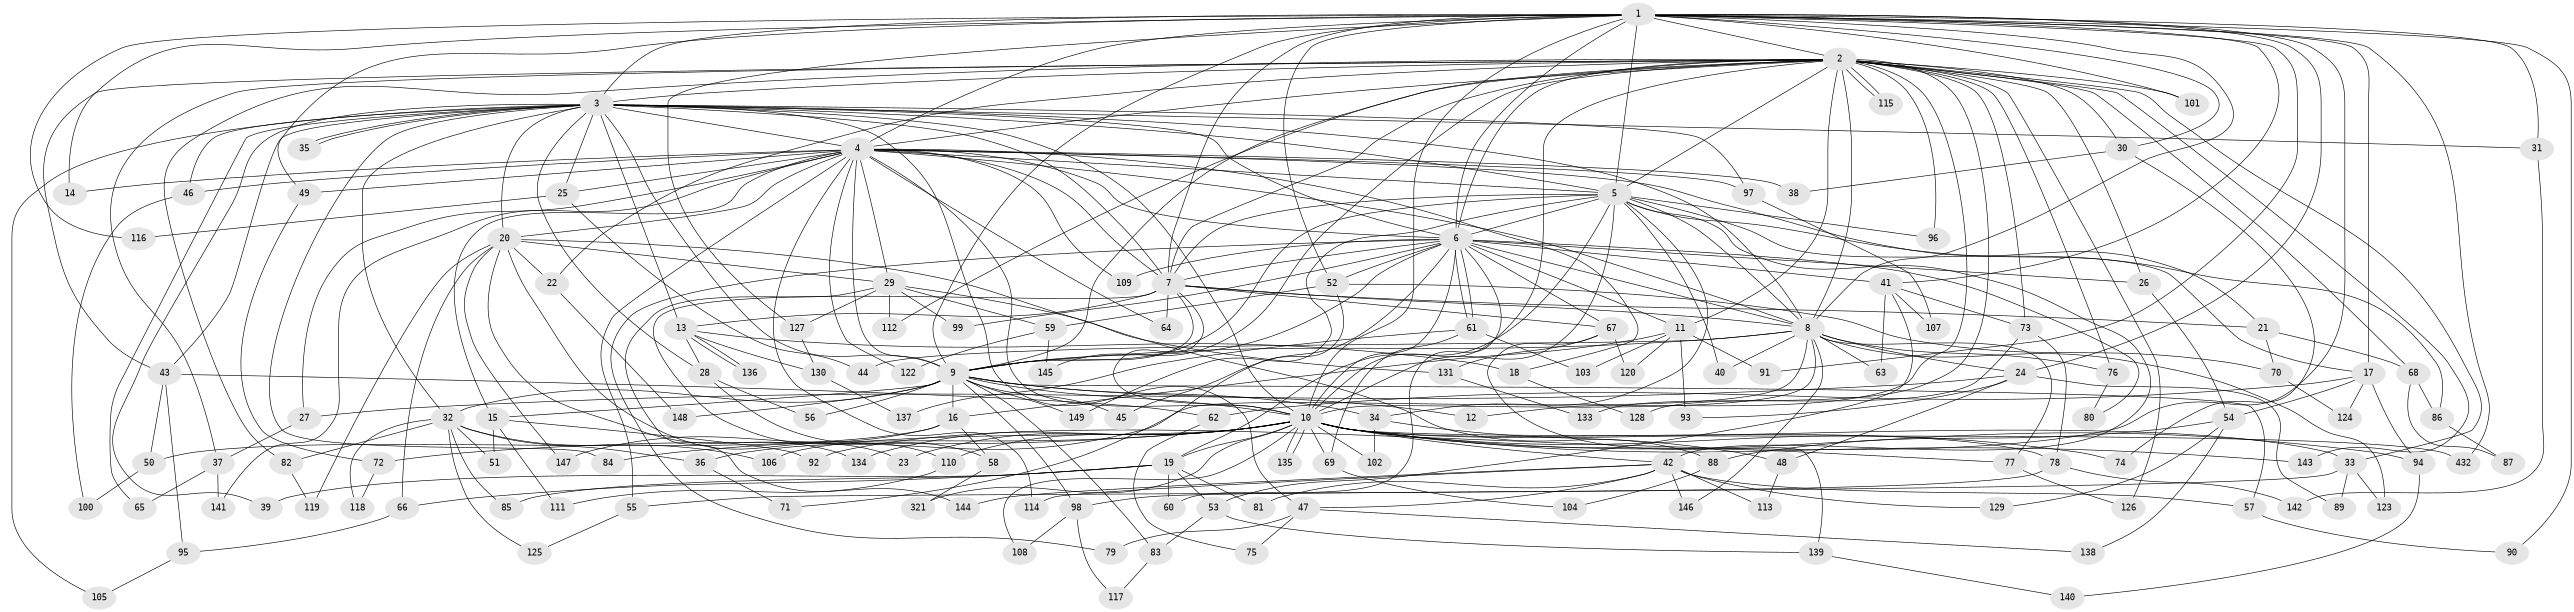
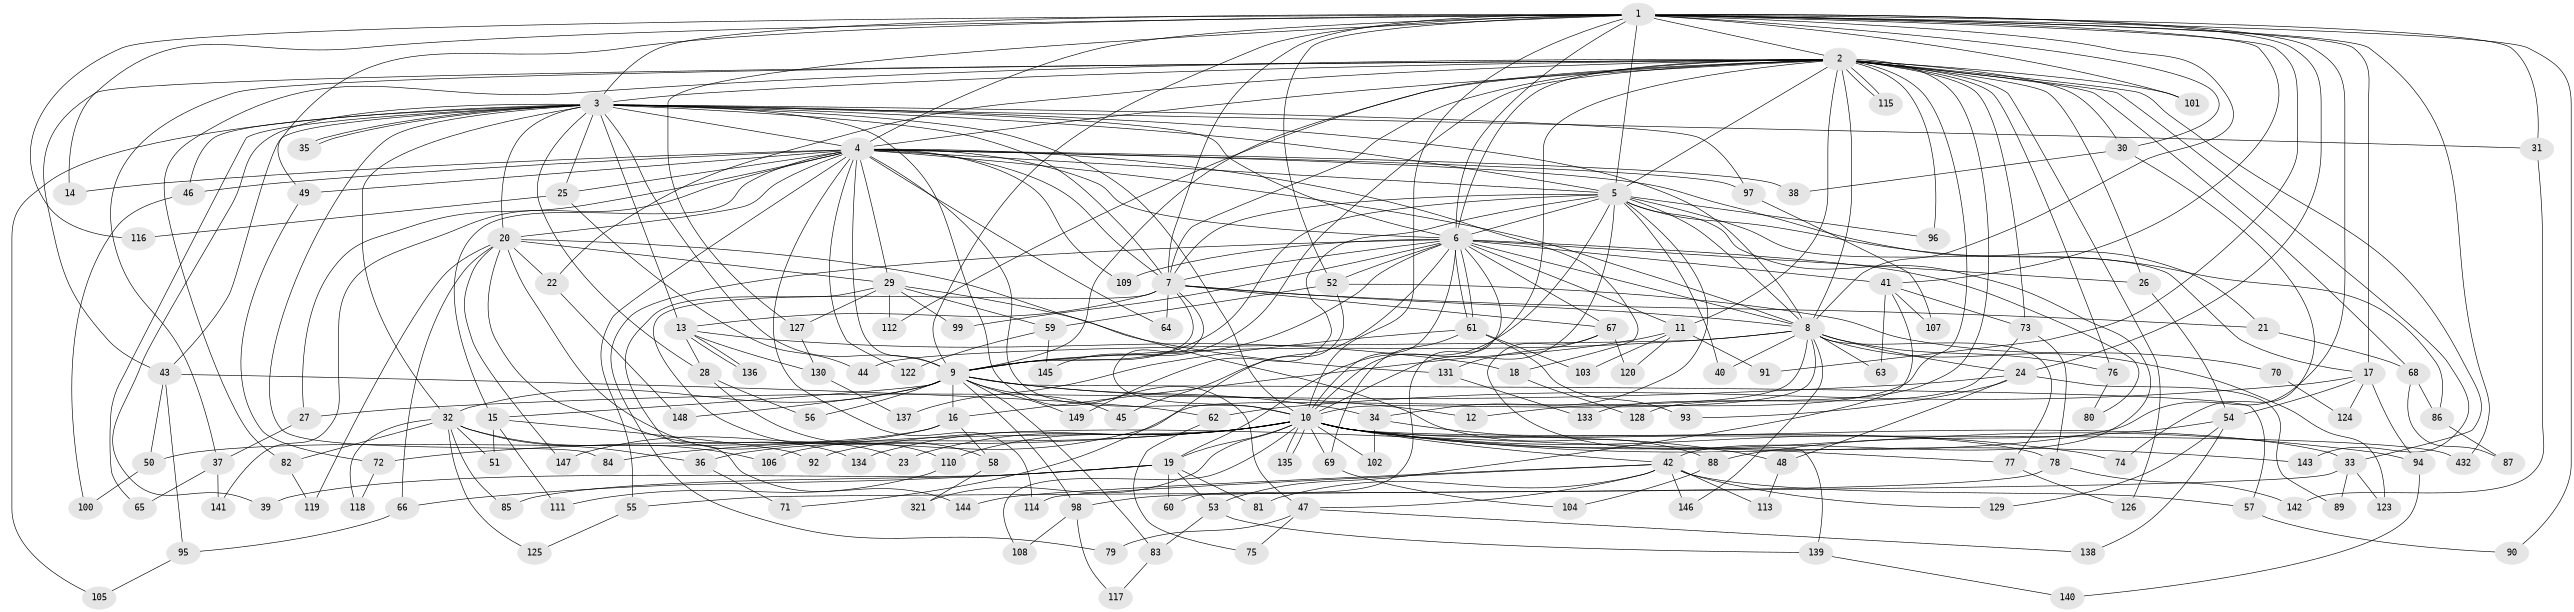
(2269, 348) -> none
(1683, 374) -> (1558, 383)
(1129, 398) -> none
